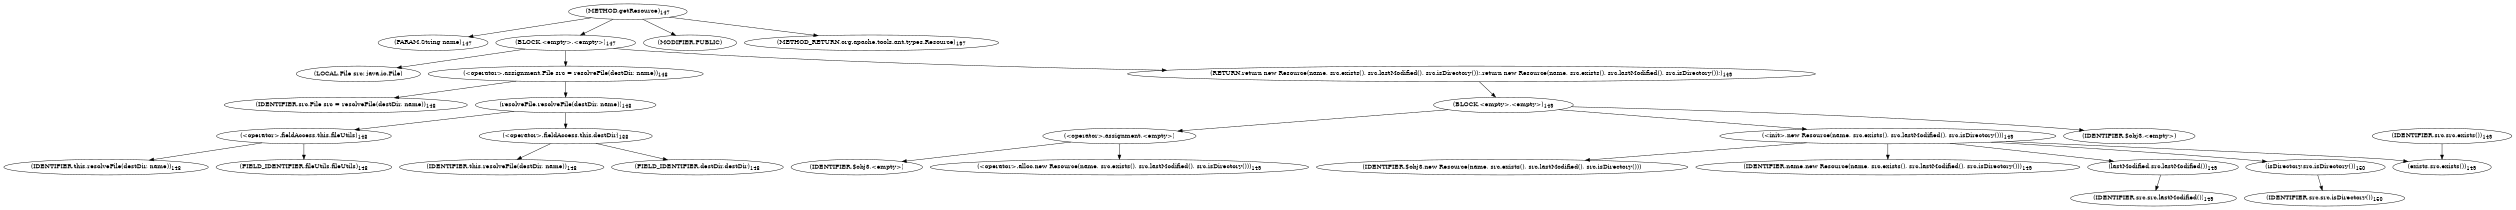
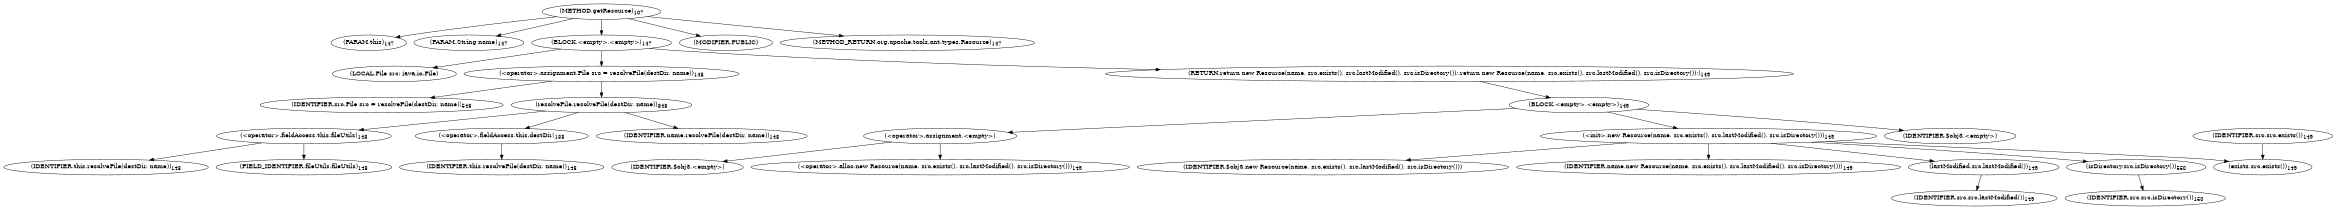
(665, 11) -> (639, 11)
(961, 42) -> (997, 42)
none -> (369, 43)
(431, 104) -> (467, 104)
(627, 104) -> (663, 104)
none -> (702, 136)
(697, 167) -> none
(2361, 167) -> (2181, 167)
